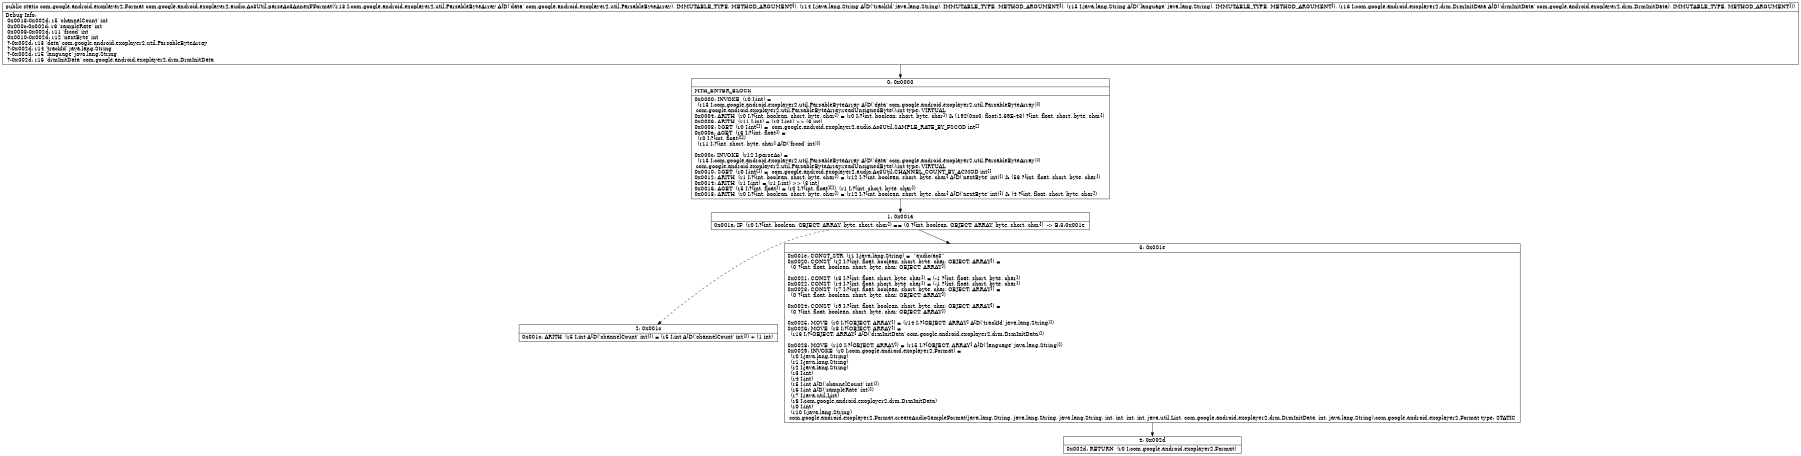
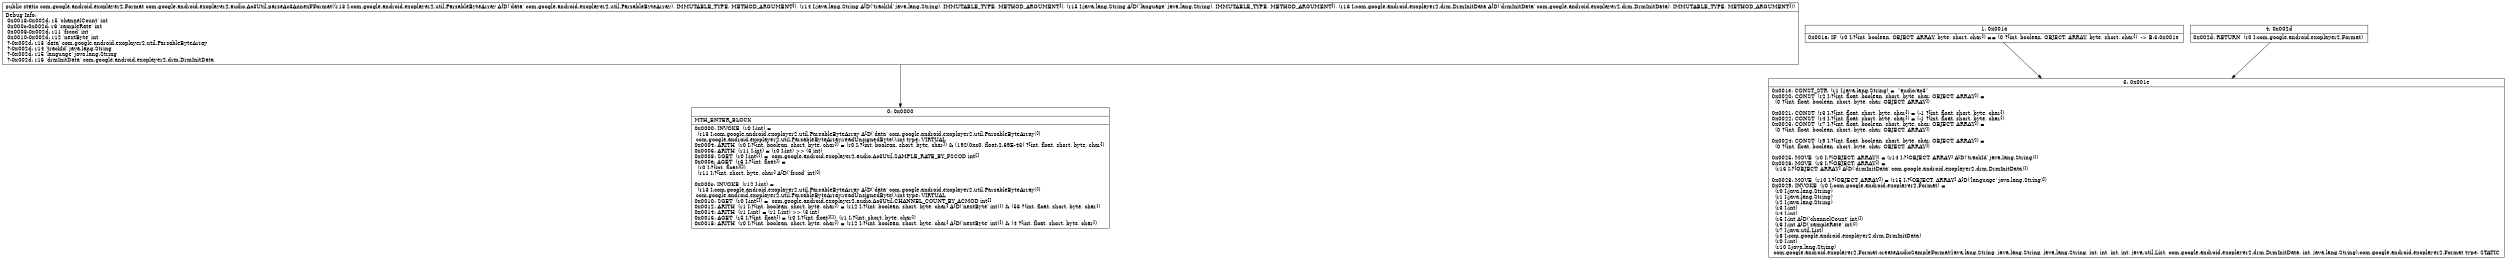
(742, 155) -> (735, 185)
(900, 204) -> none
(648, 333) -> none
(1152, 428) -> (2252, 59)
